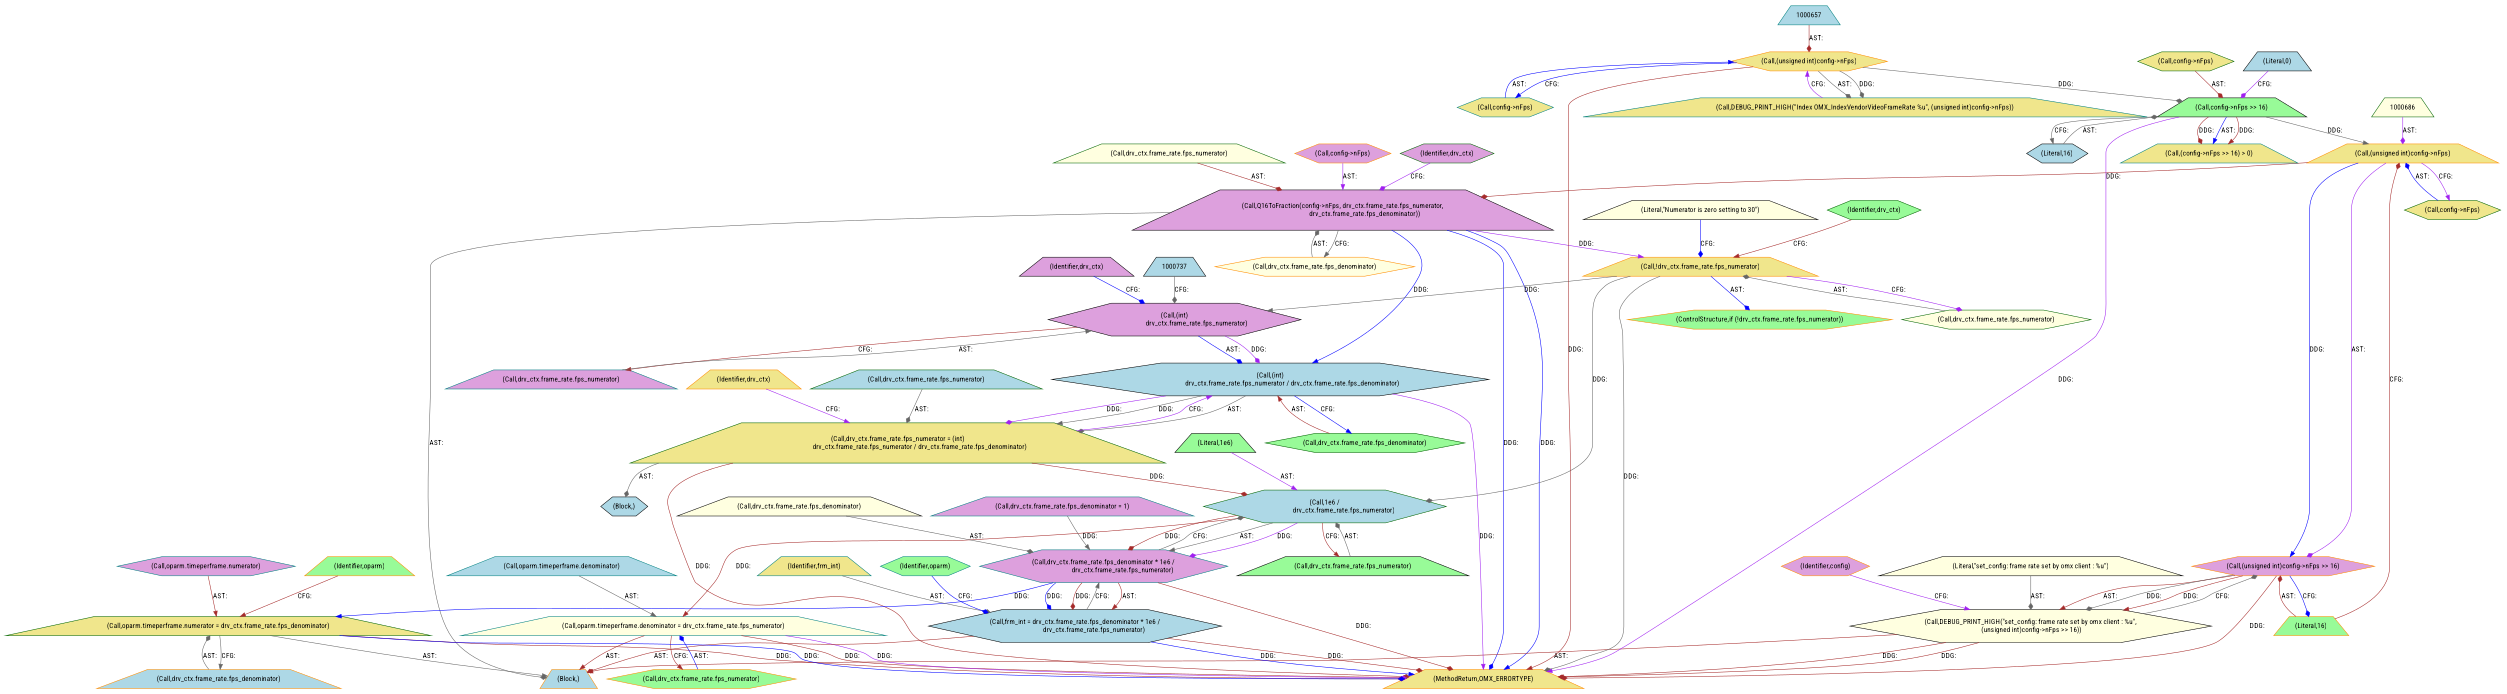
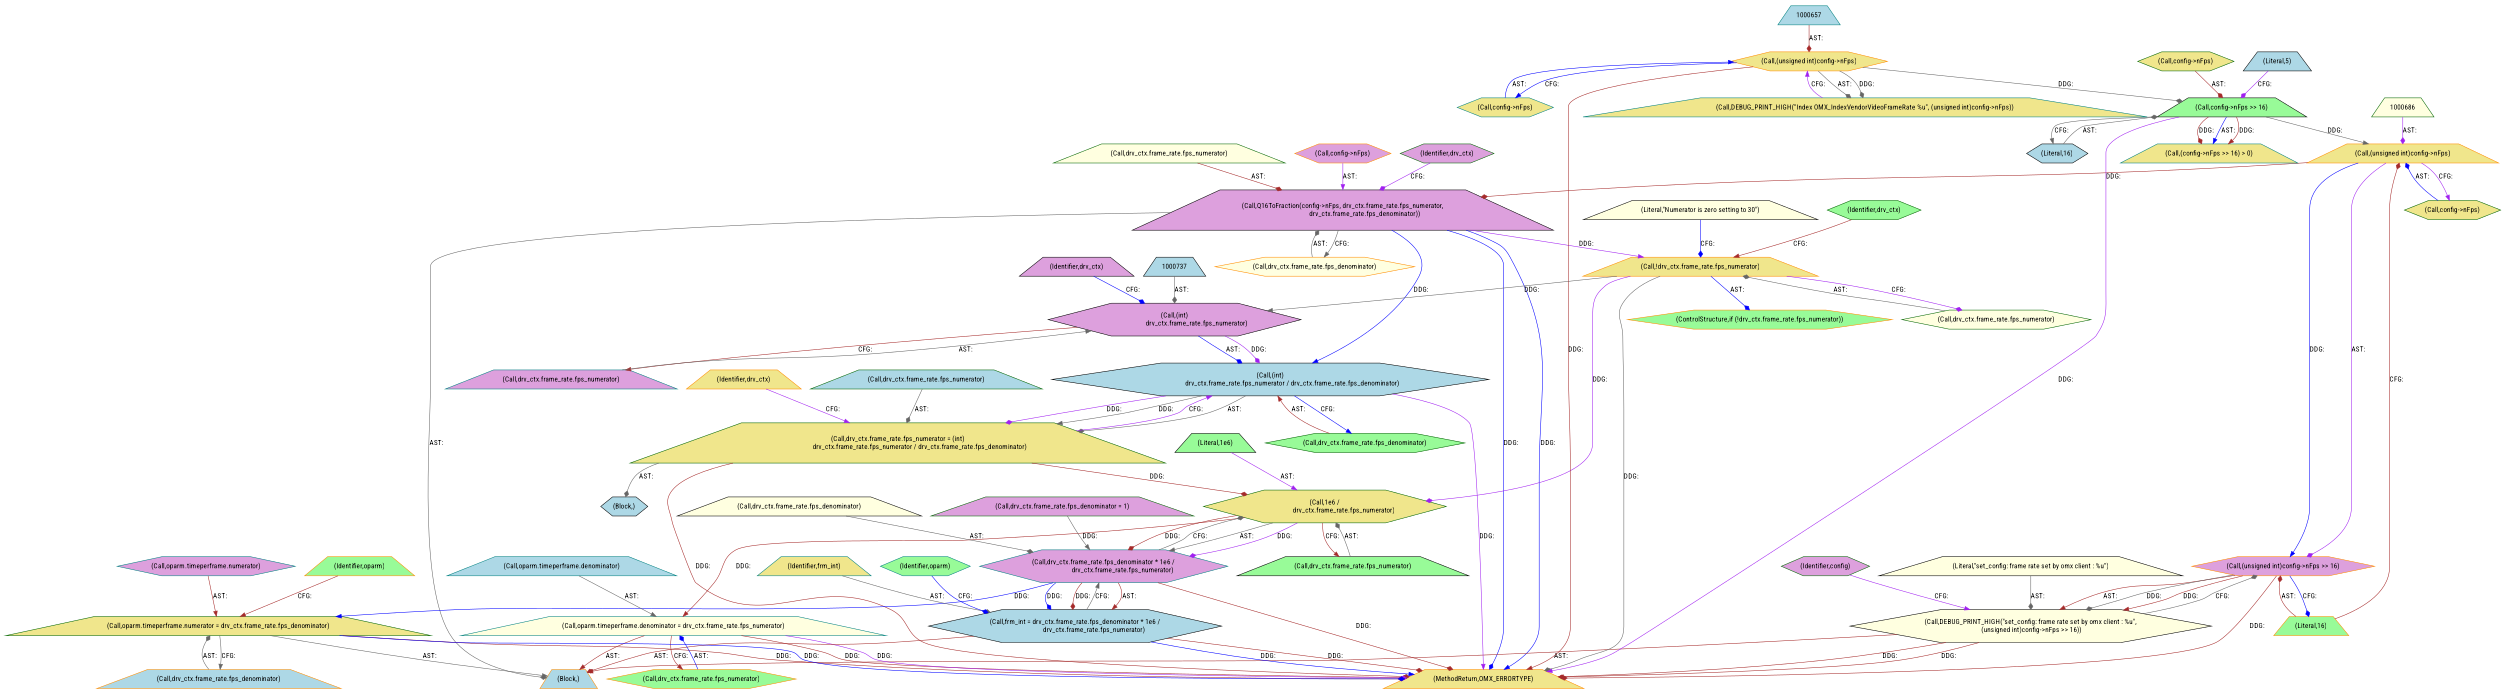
(2277, 61) -> (2277, 61)
(1183, 290) -> (1183, 290)
(1593, 438) -> (1593, 438)
(1062, 506) -> (1062, 506)
(1325, 506) -> (1325, 506)
(1825, 566) -> (1825, 566)
